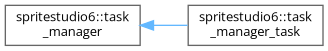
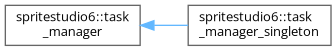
(256, 25) -> (260, 25)
